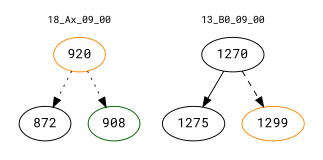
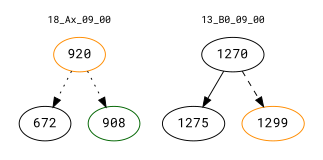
(45, 124) -> (45, 124)
